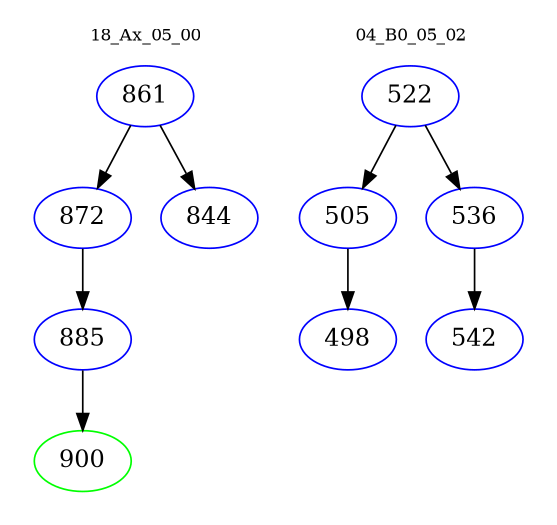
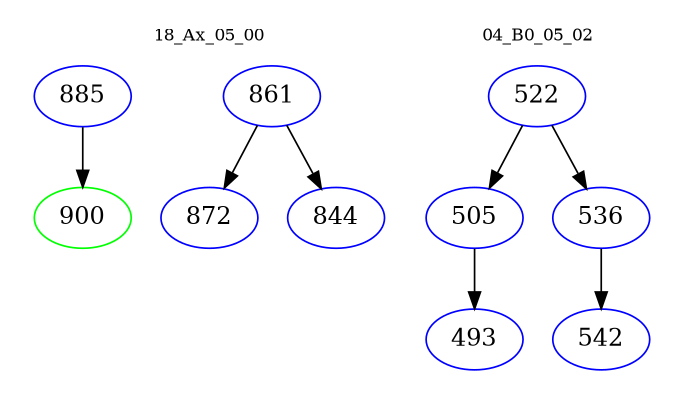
(83, 270) -> none
(348, 339) -> (475, 339)
